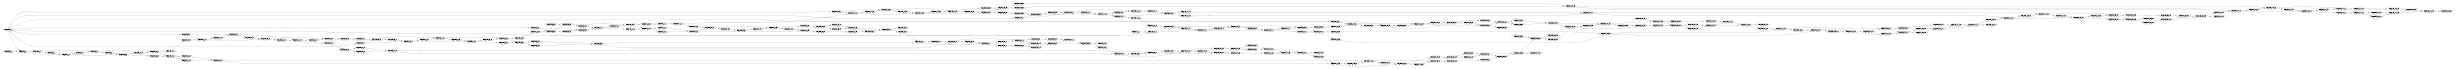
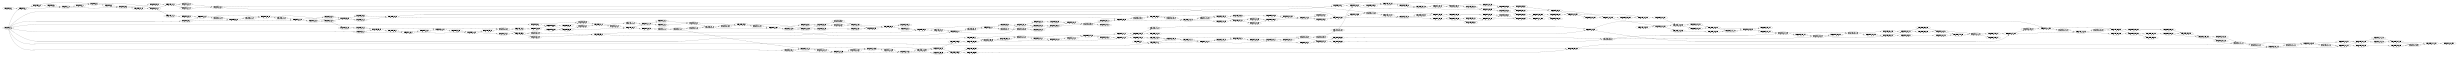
none -> (1105, 38)
